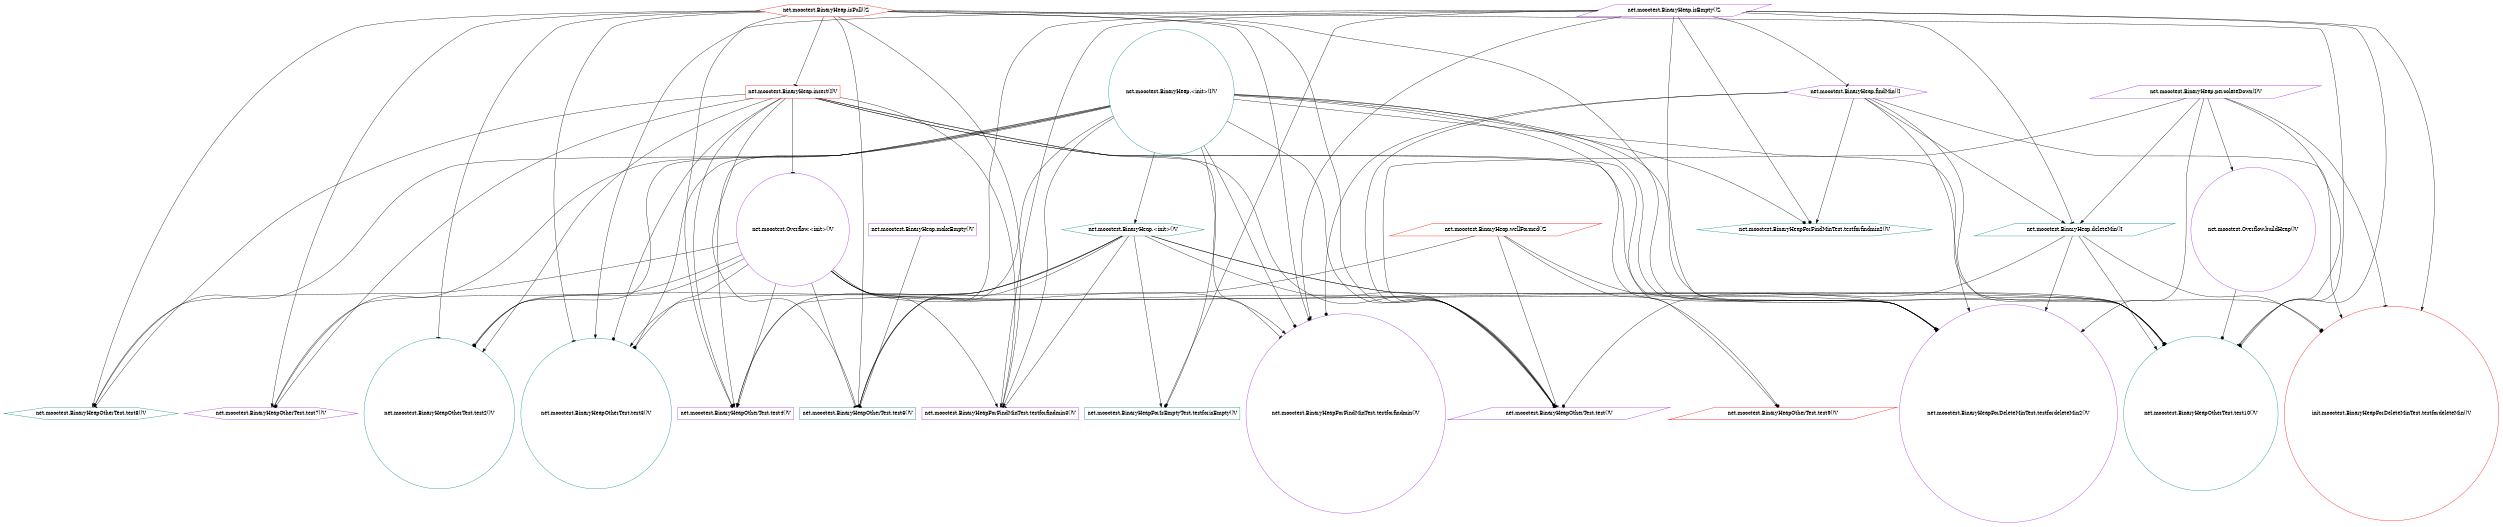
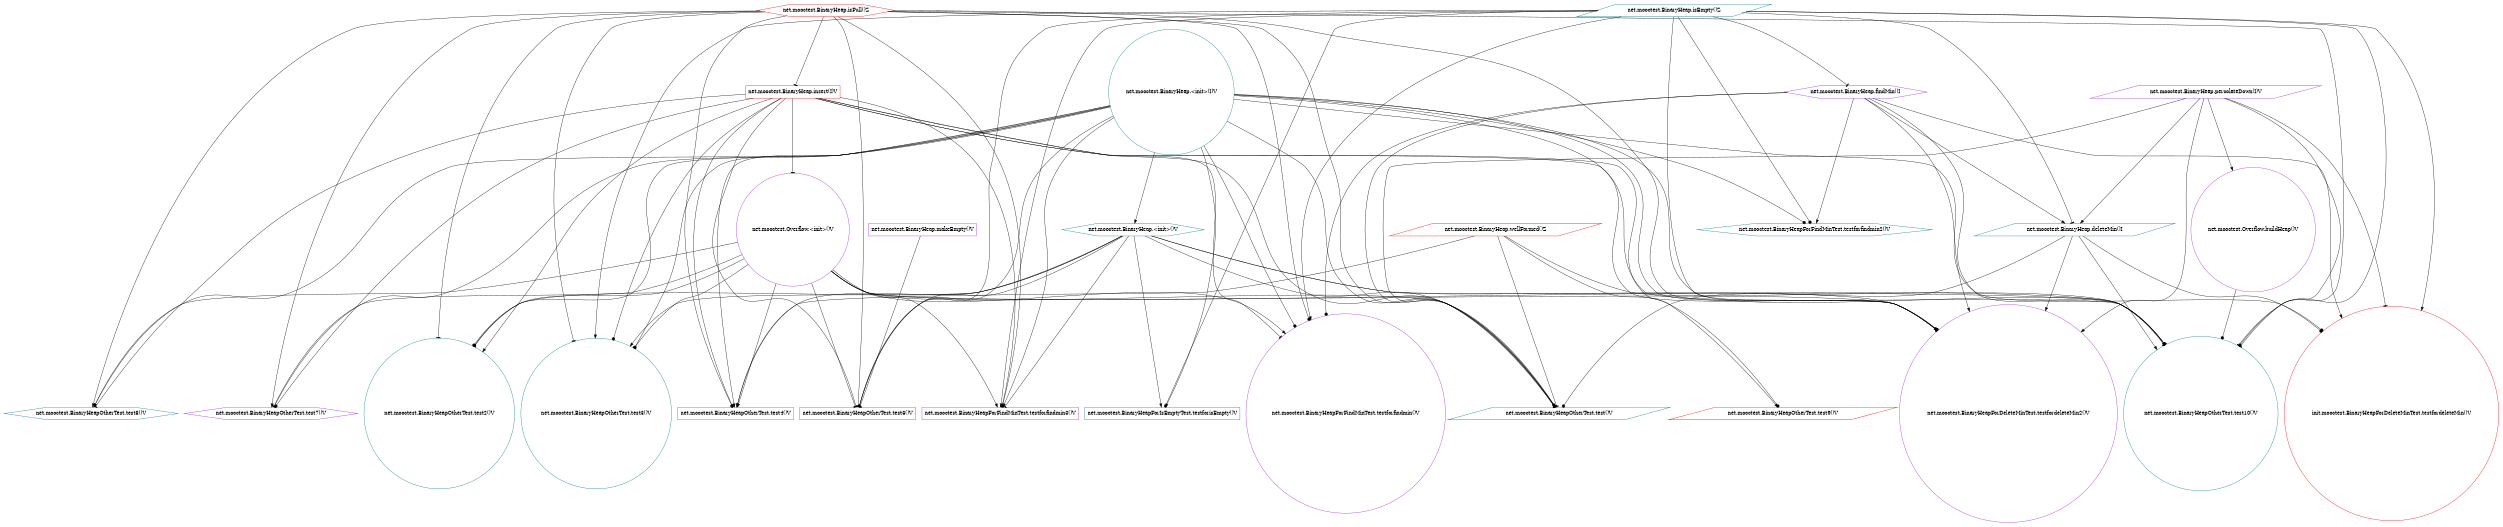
(1674, 10) -> (1674, 10)
(1000, 205) -> (1000, 205)
(1559, 414) -> (1559, 414)
